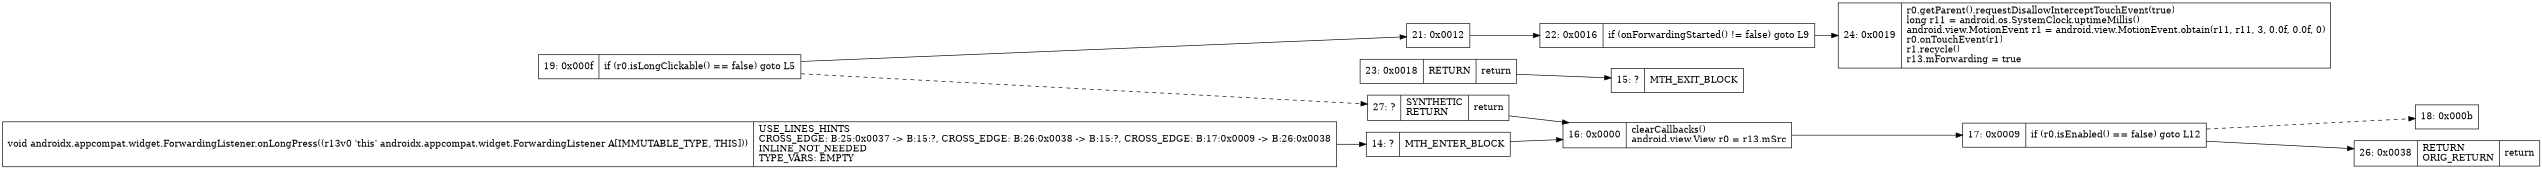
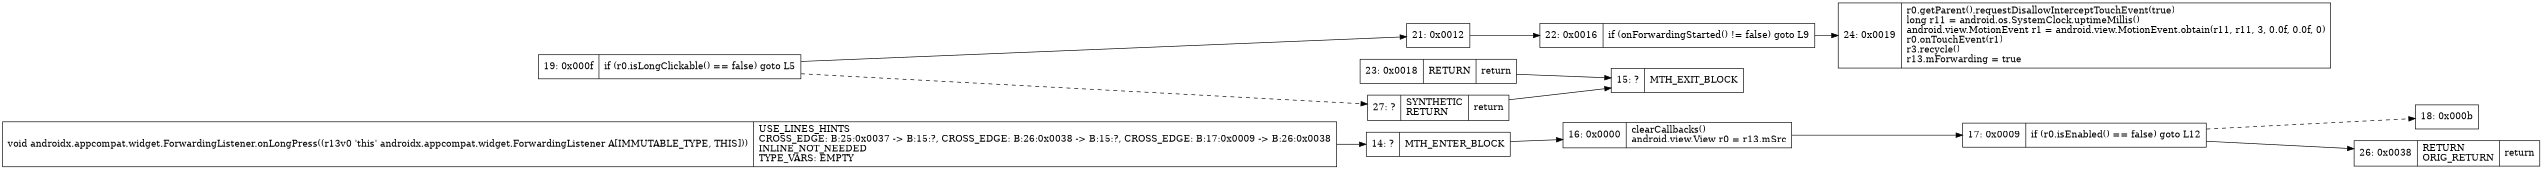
(1933, 50) -> (1933, 50)
(1536, 119) -> (1557, 94)
